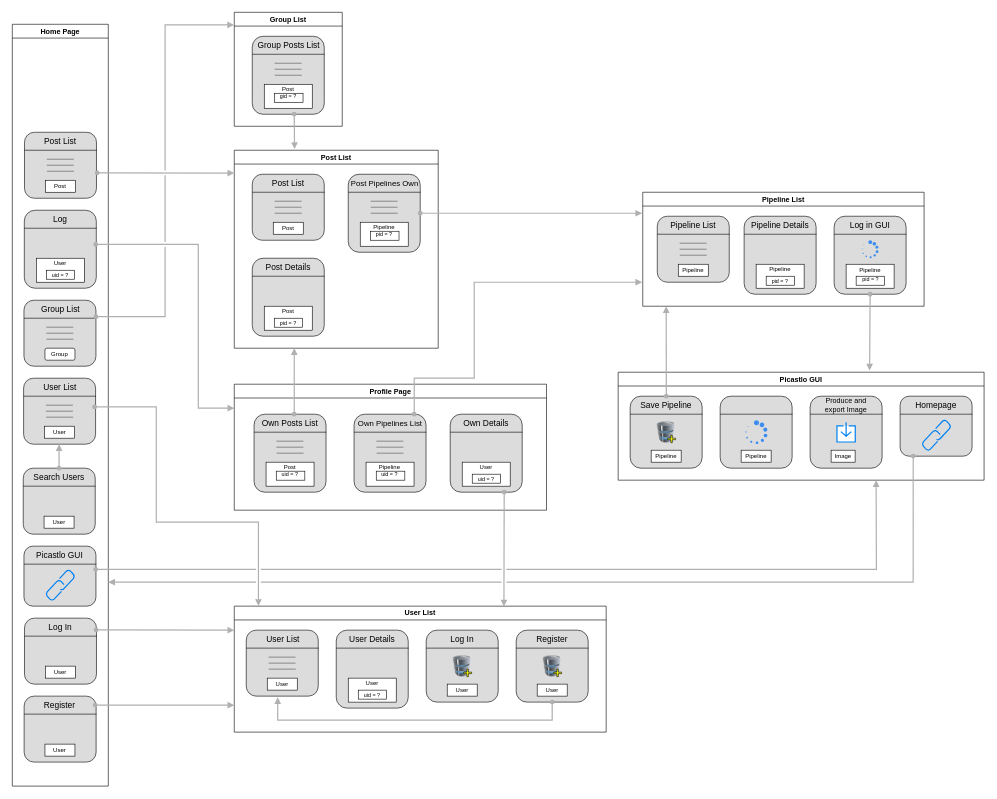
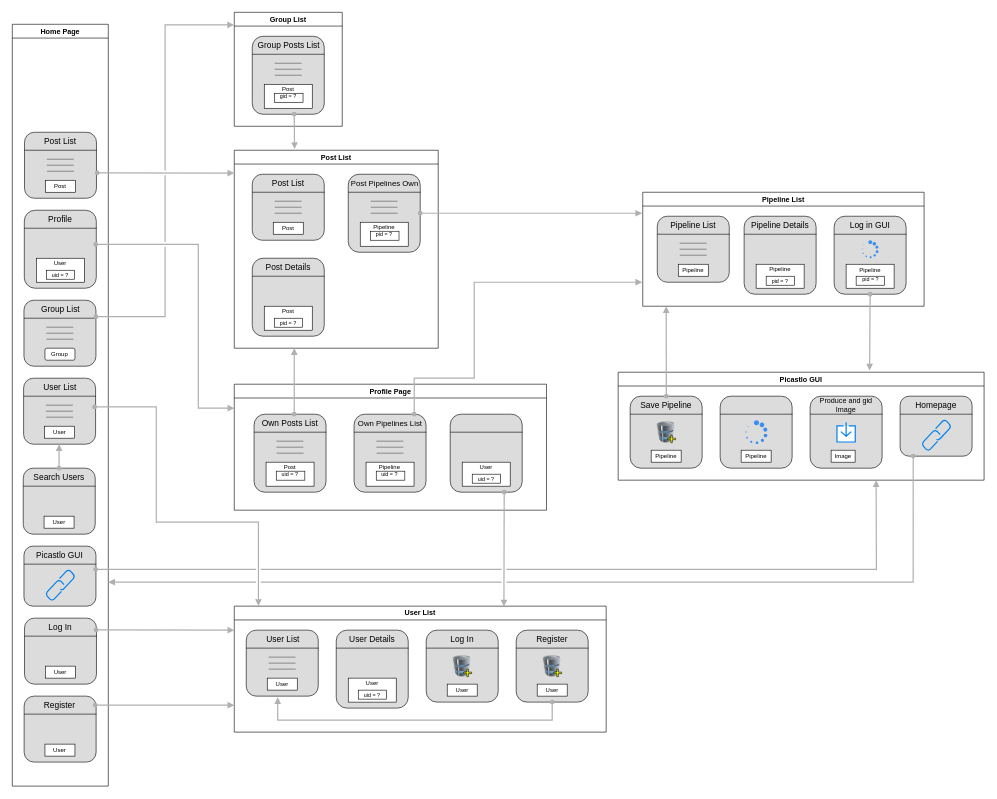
(60, 219) -> (60, 219)
(846, 405) -> (846, 405)
(486, 423) -> none
